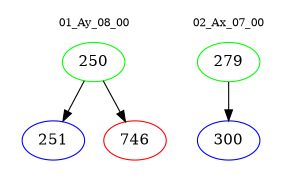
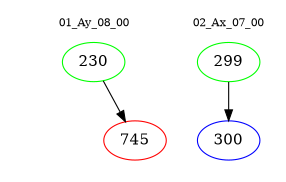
(94, 62) -> (94, 62)
(229, 62) -> (229, 62)
(53, 140) -> none
(135, 140) -> (135, 140)
